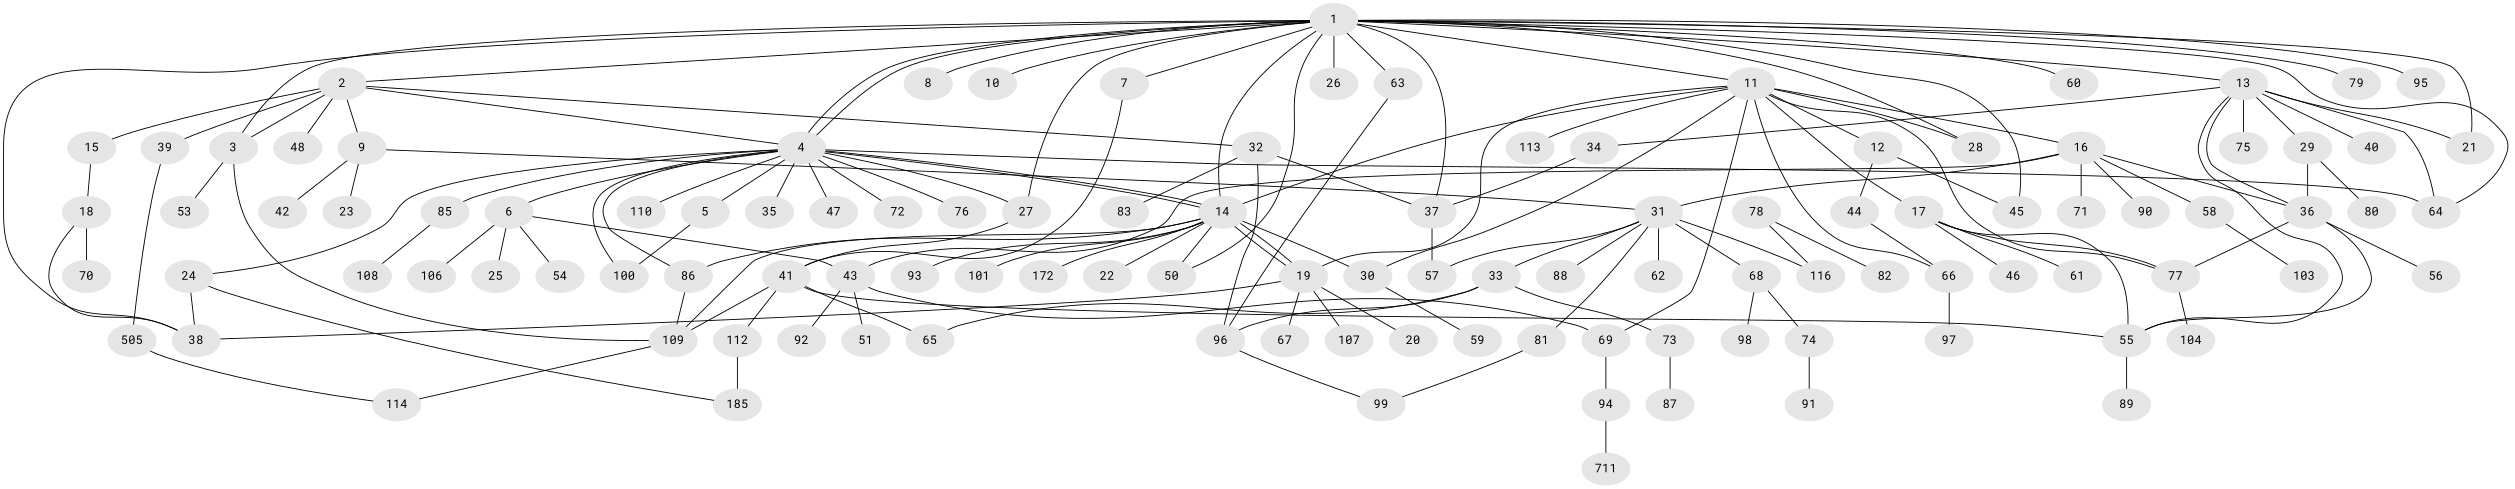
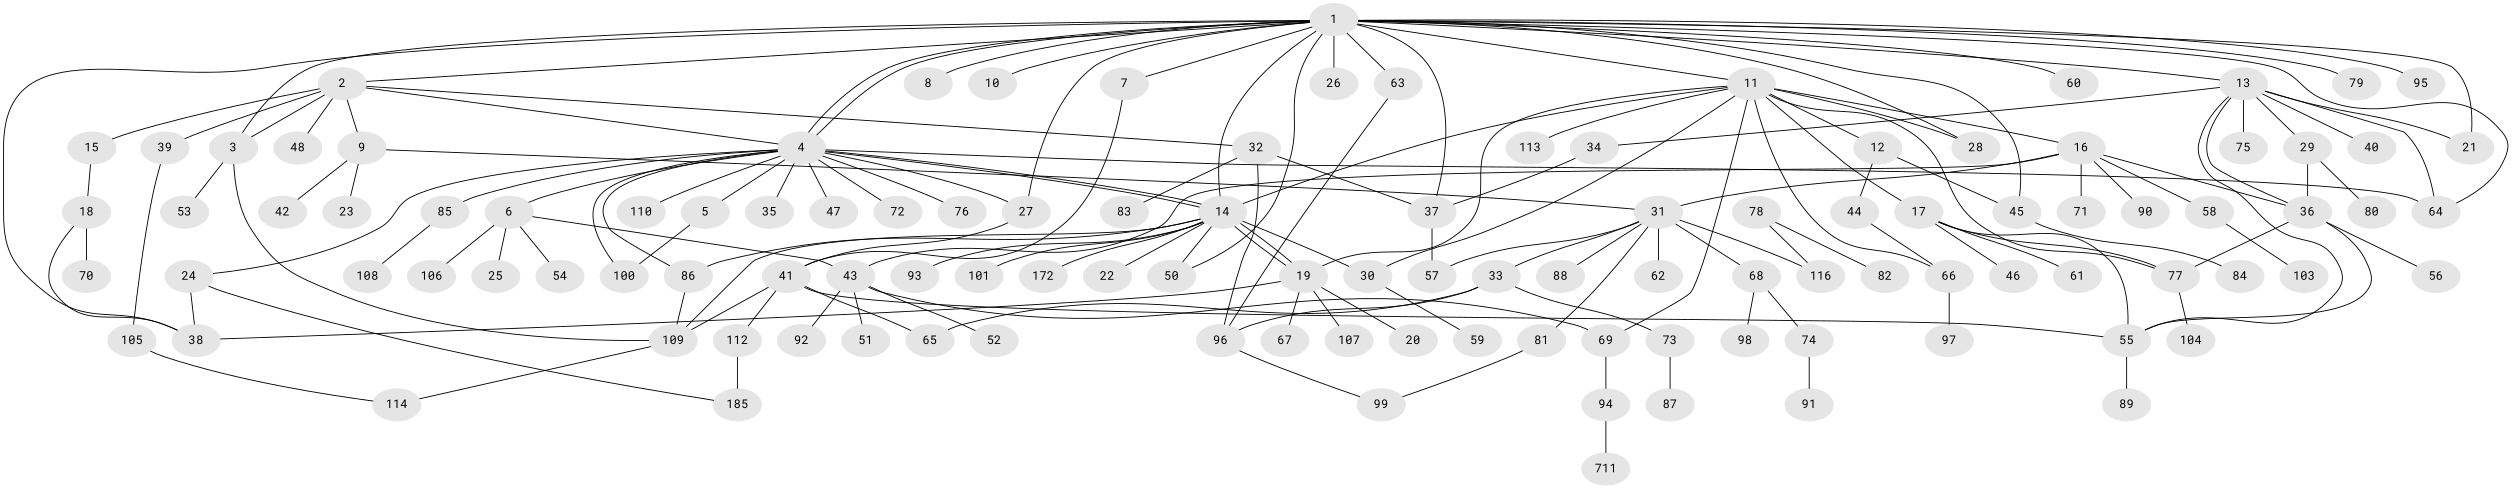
none -> (2240, 276)
(132, 341) -> (132, 341)
none -> (994, 341)
